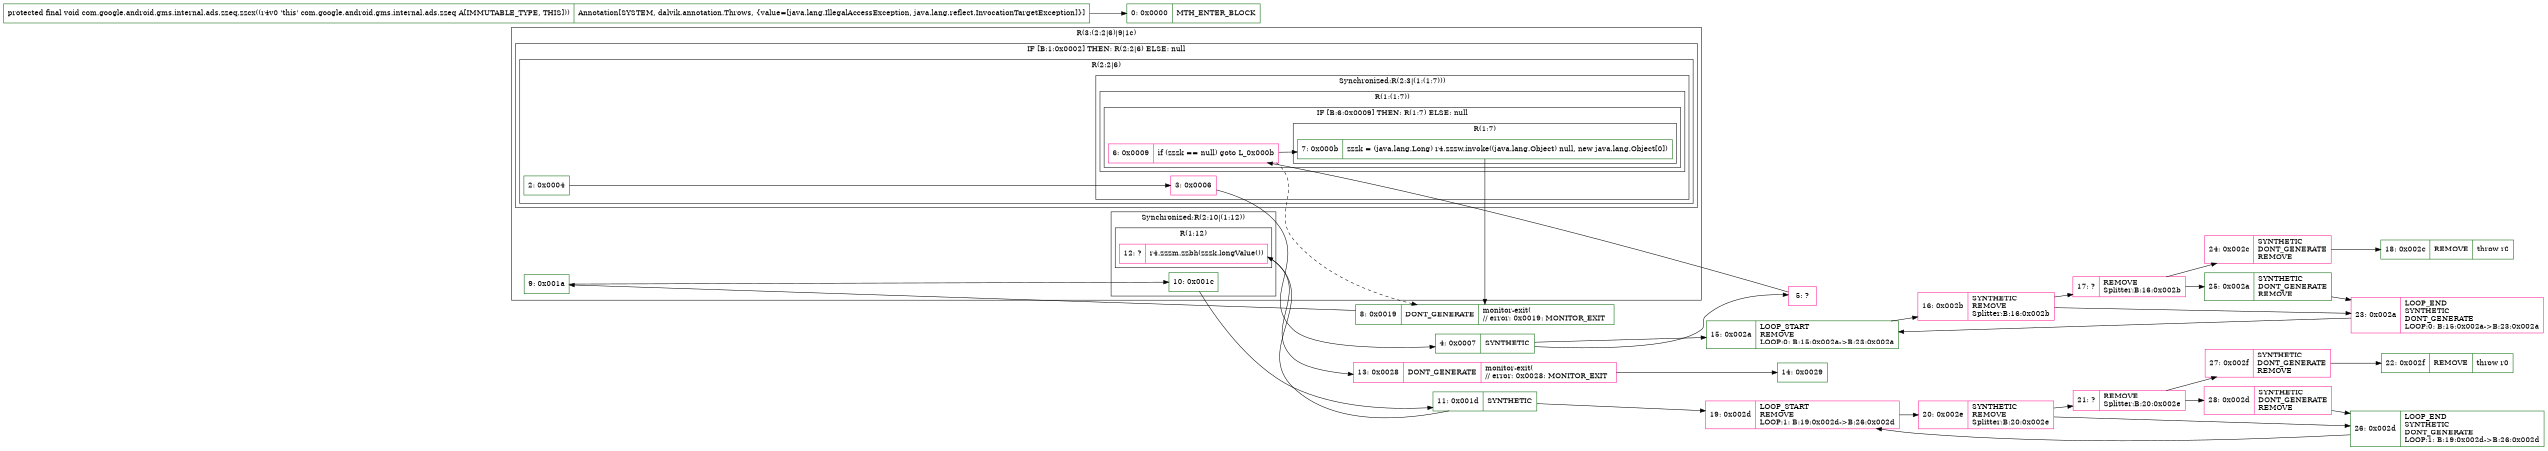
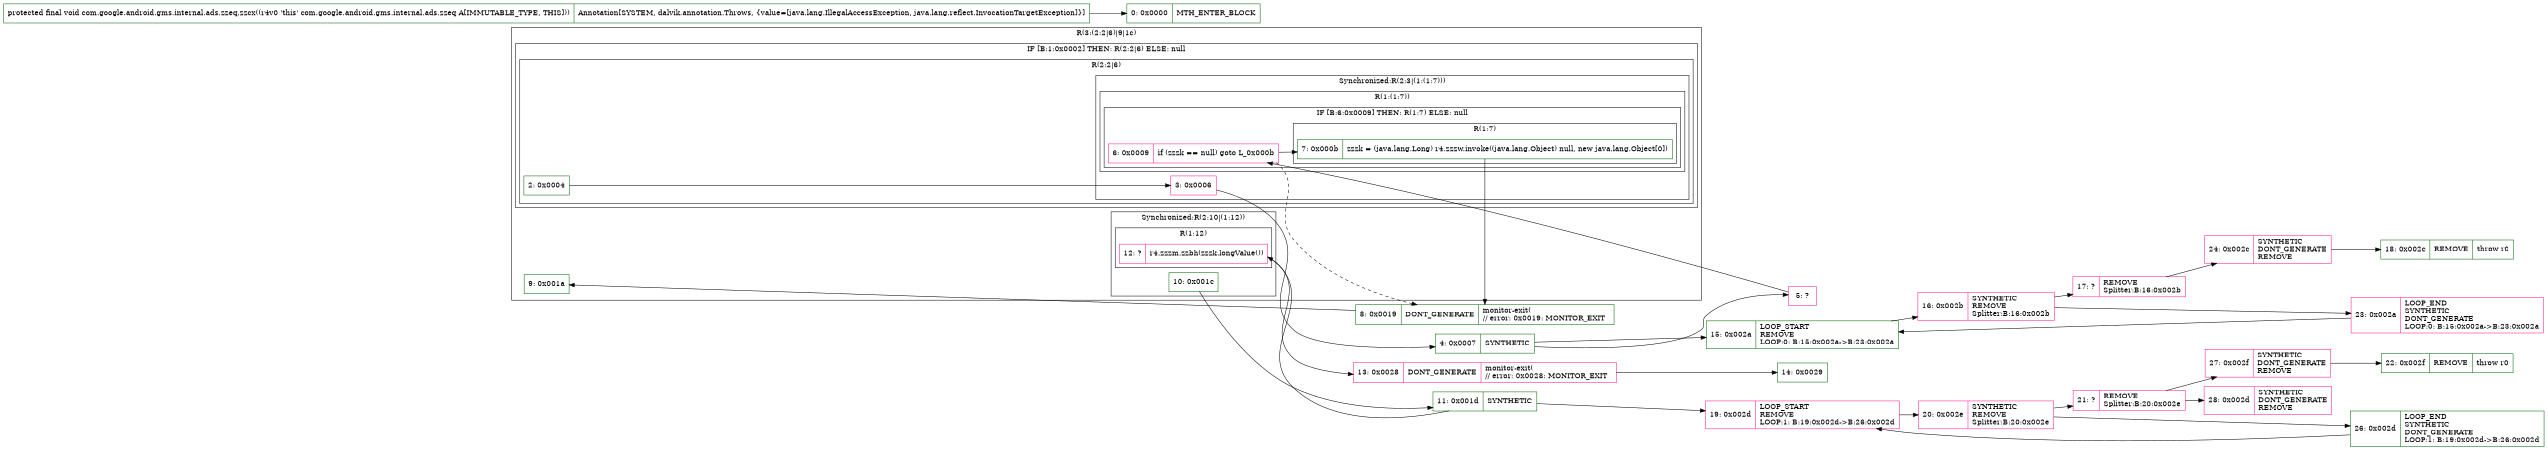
(866, 283) -> none
(2268, 287) -> none
(2338, 412) -> none
